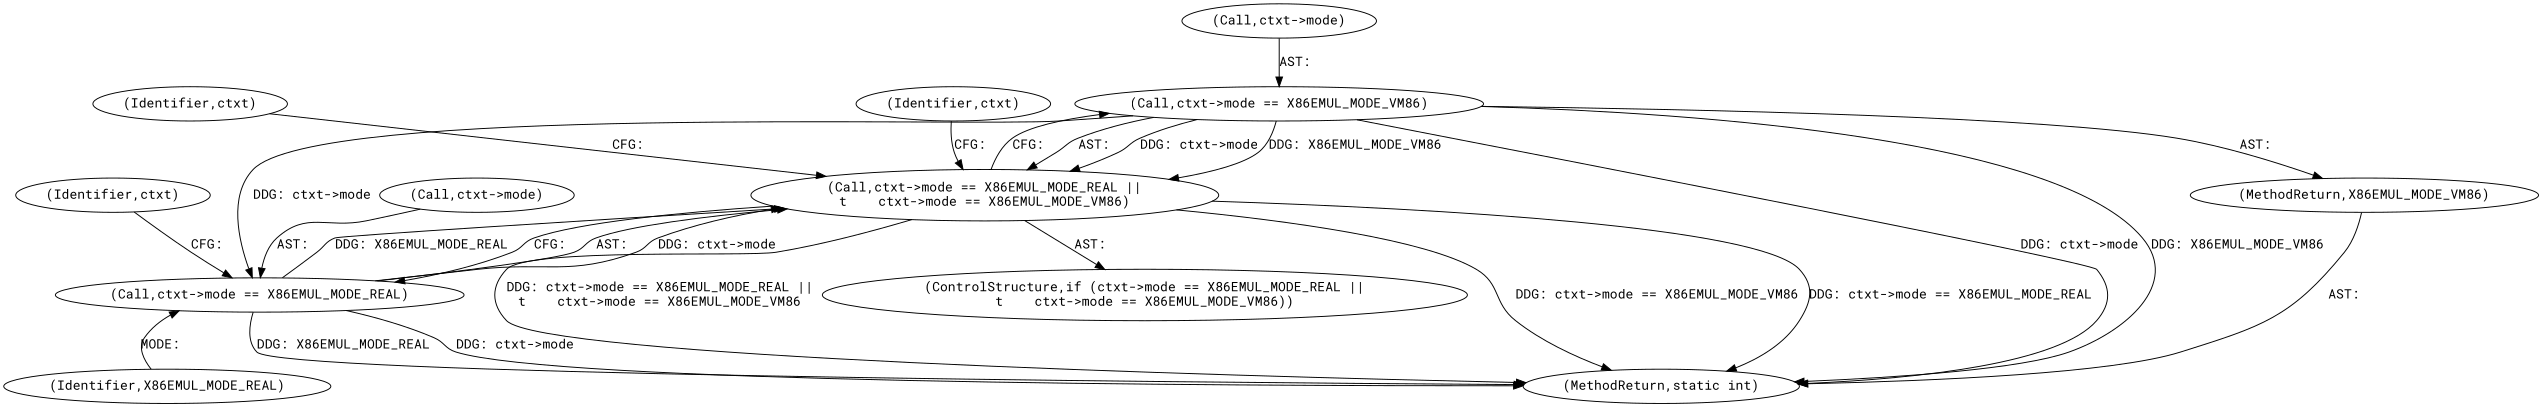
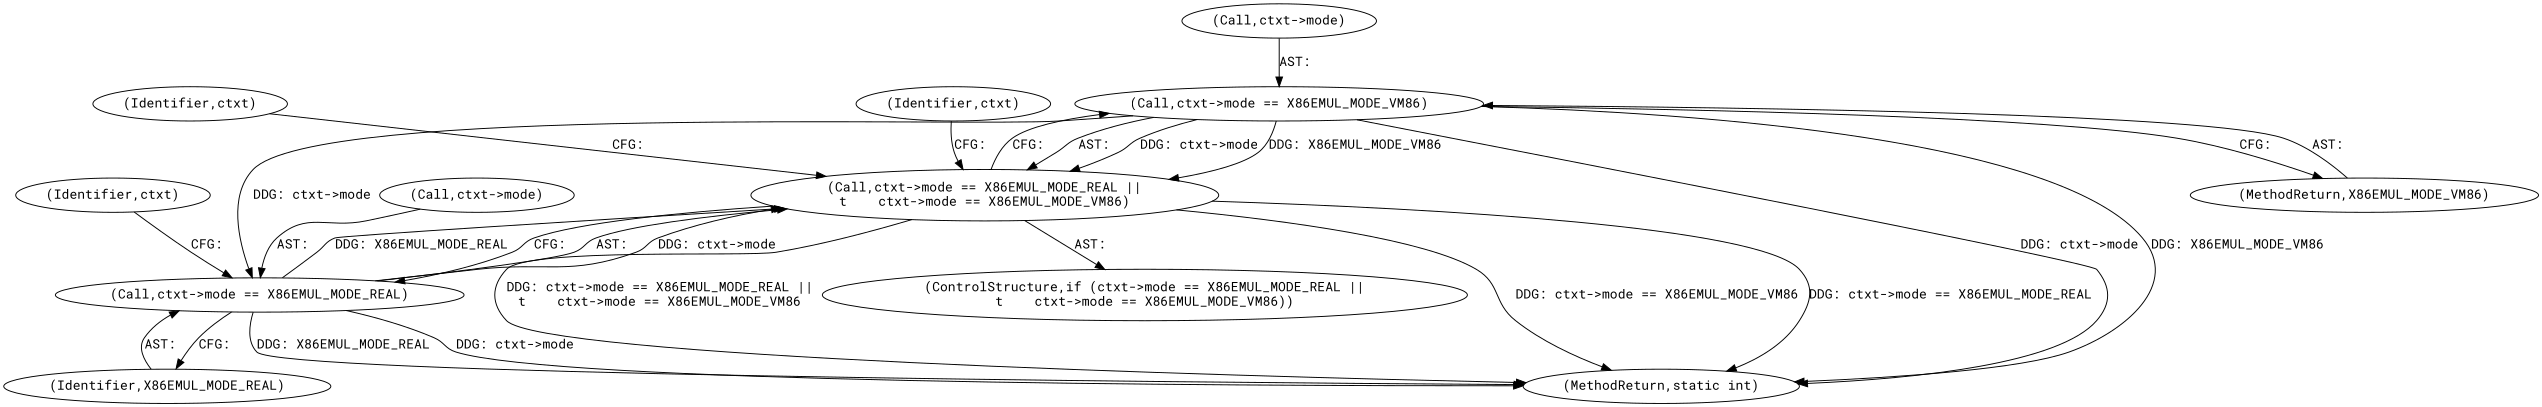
(2260, 145) -> (2260, 145)
none -> (203, 333)
(164, 345) -> (164, 345)
(2114, 365) -> (1948, 113)
